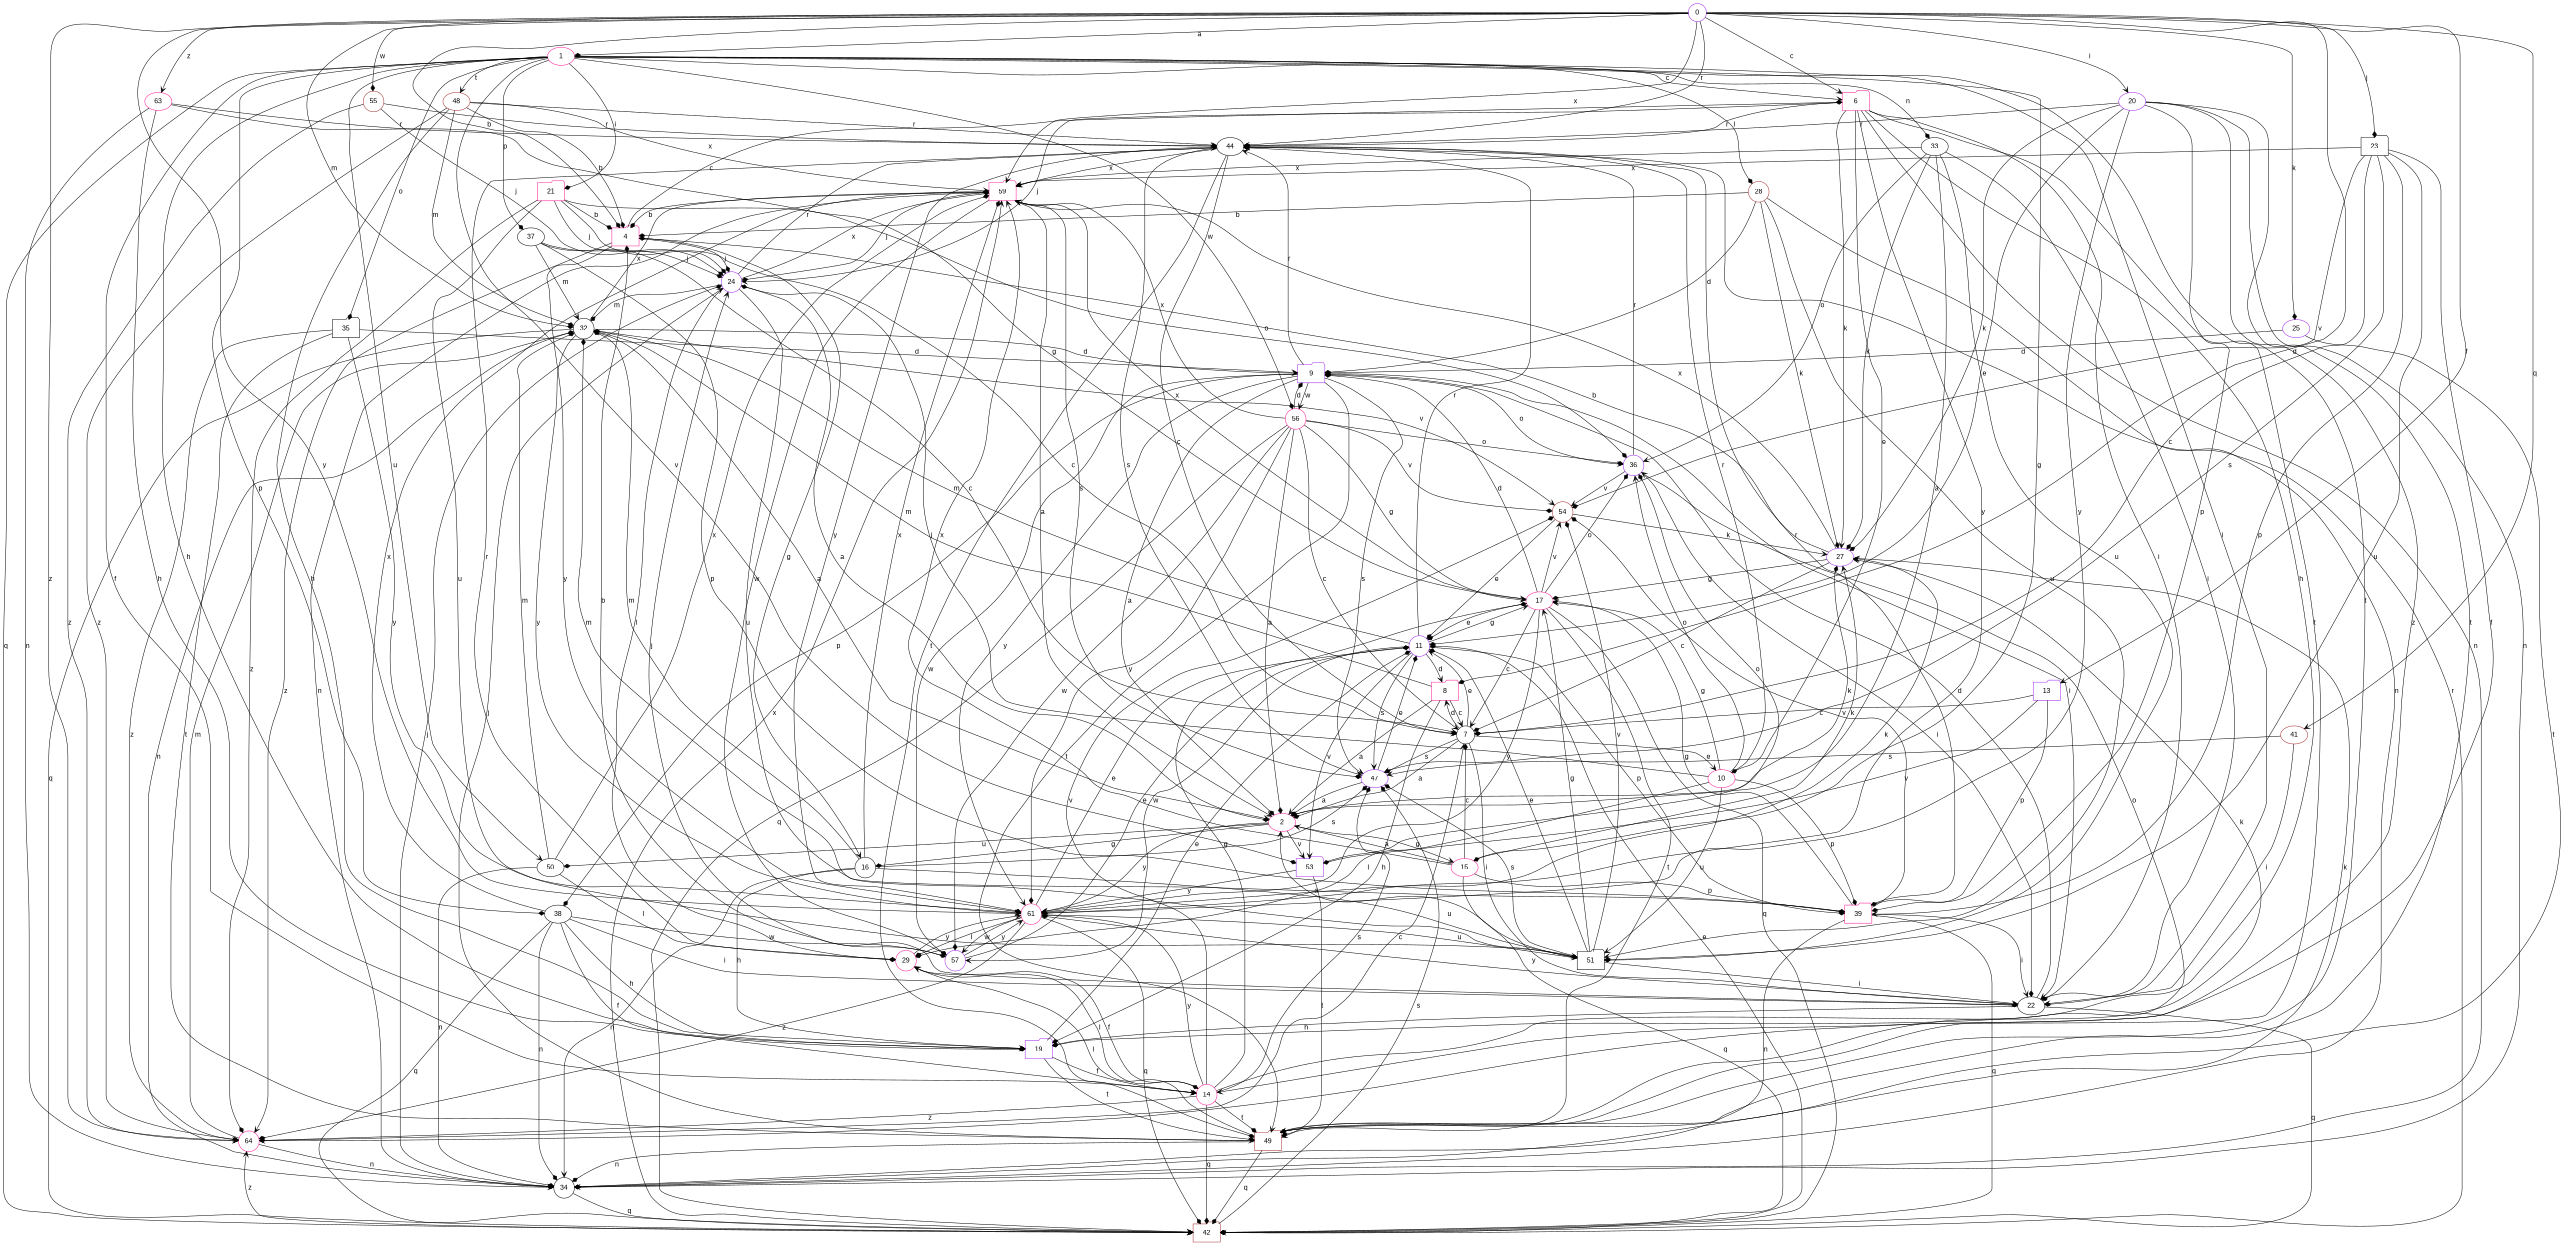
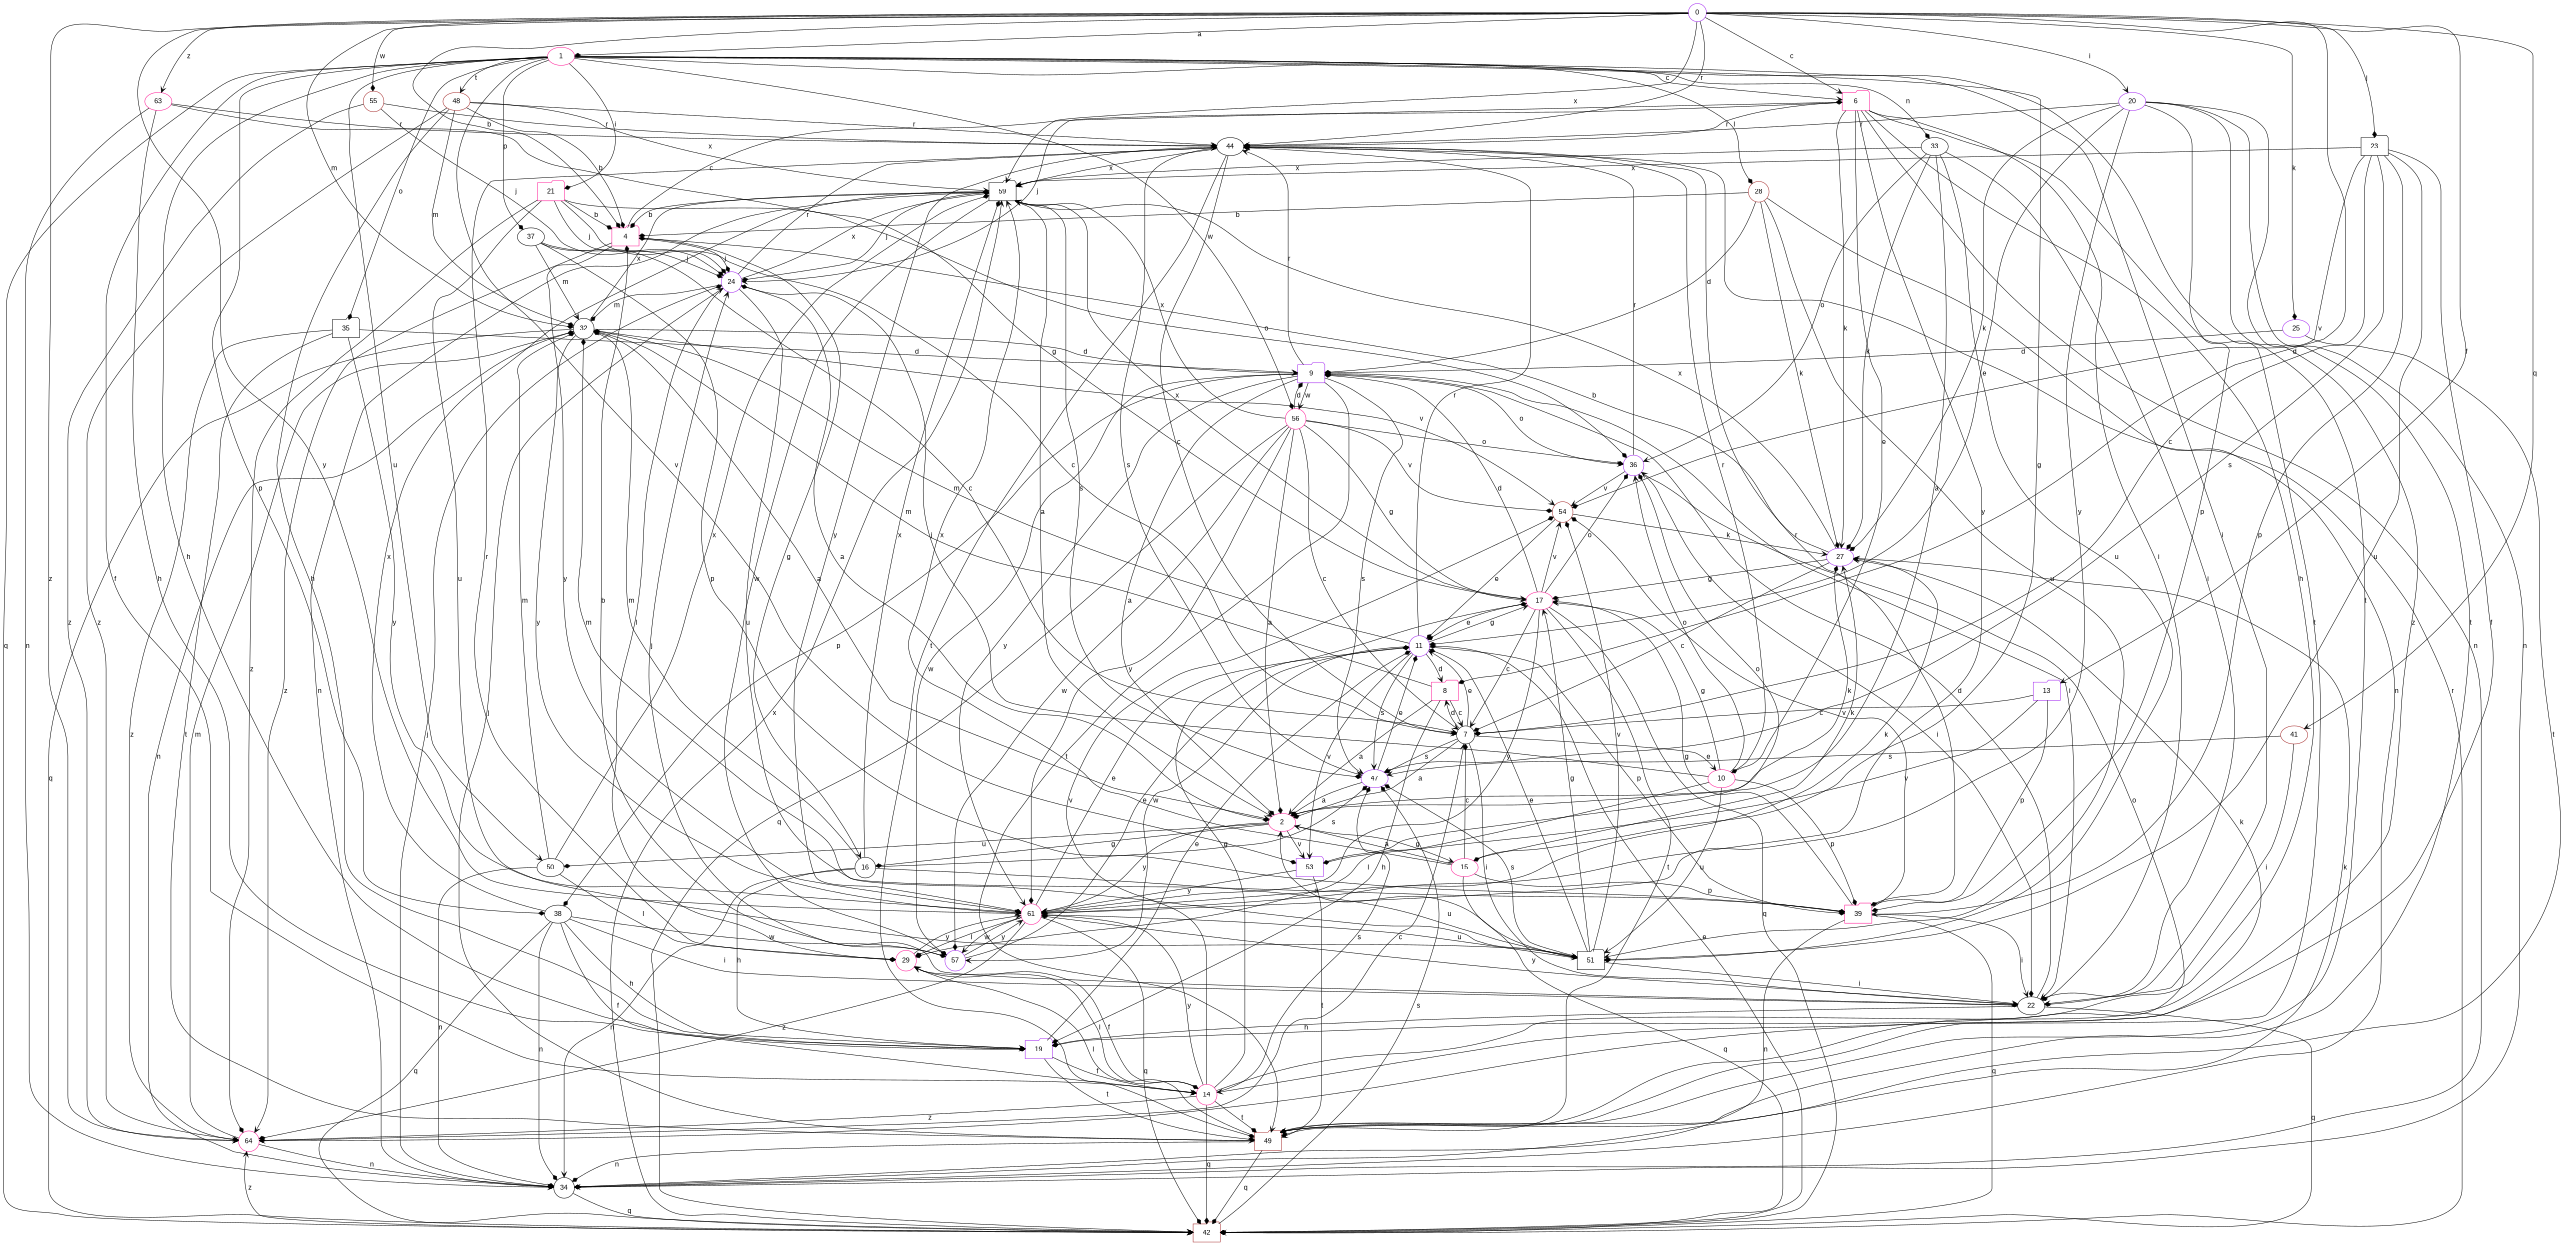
(1003, 192) -> (1003, 192)
